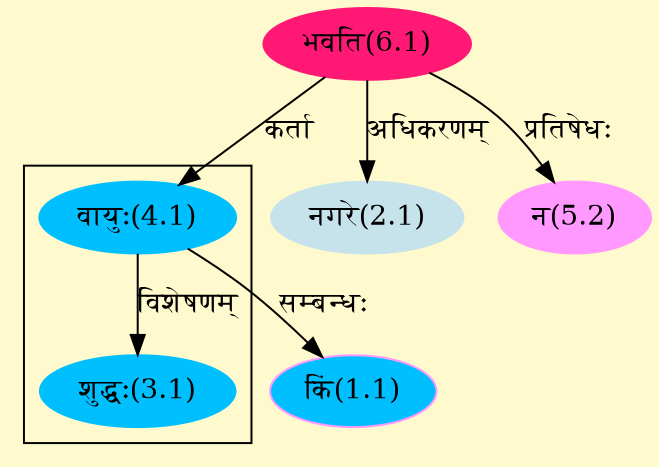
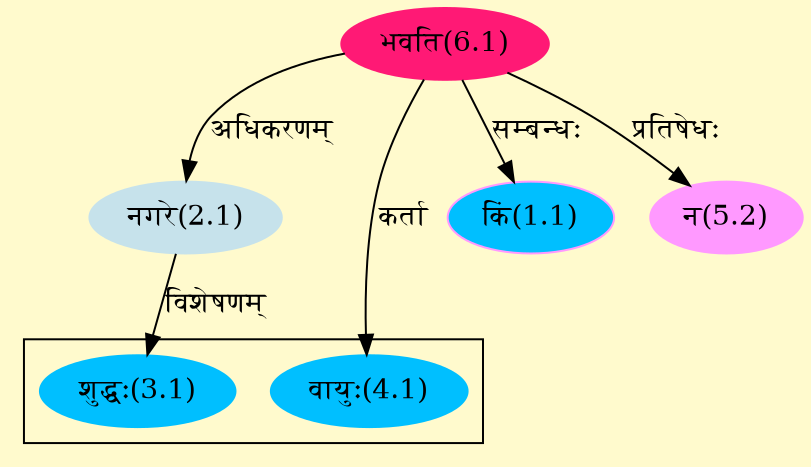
(239, 283) -> (484, 122)
(138, 294) -> (164, 295)
